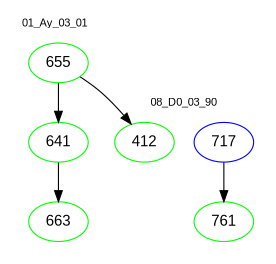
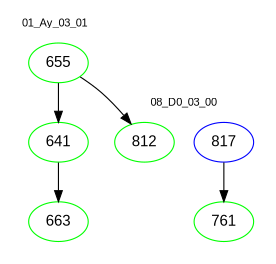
(184, 103) -> (184, 103)
(144, 142) -> (144, 142)
(224, 142) -> (224, 142)
